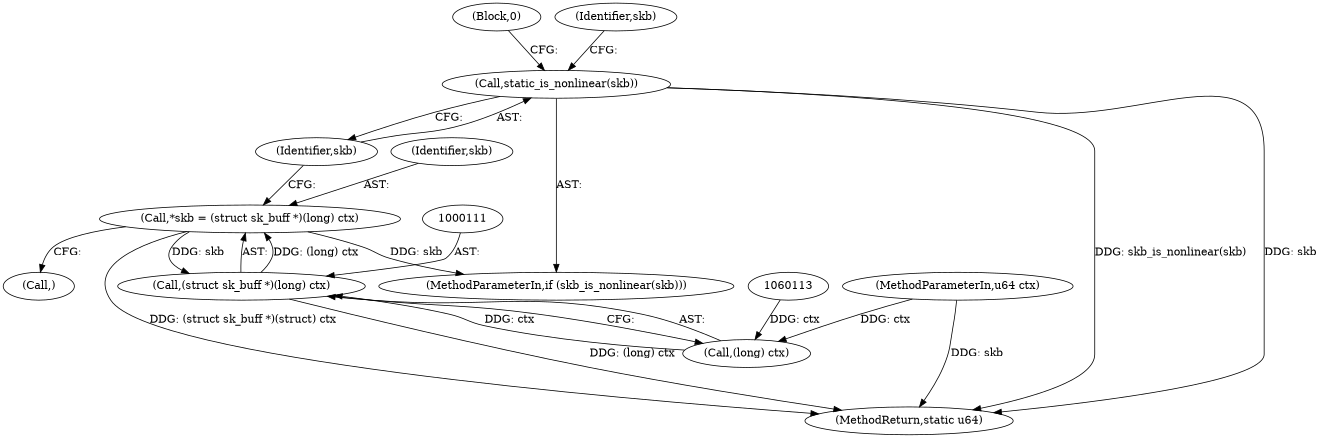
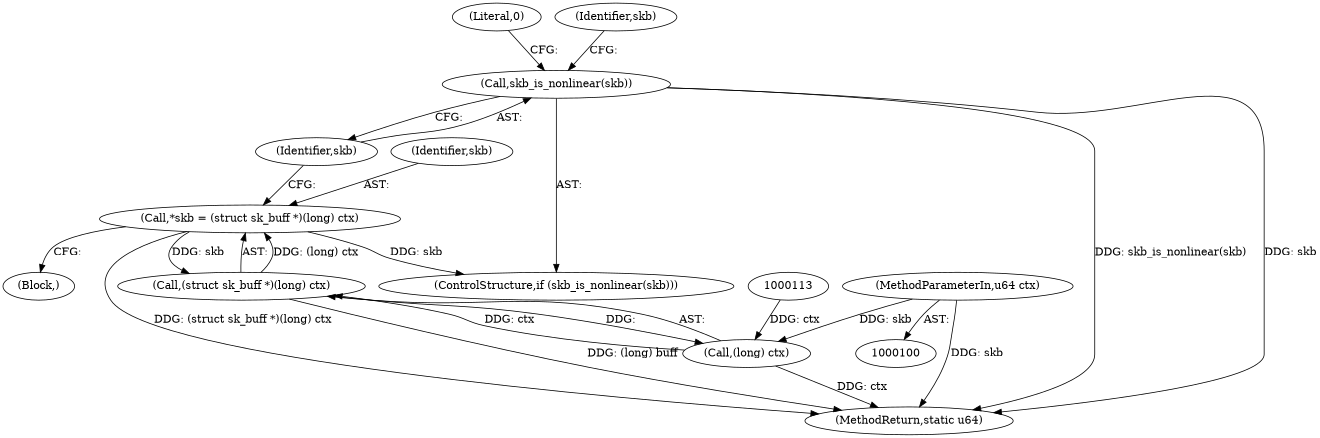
(497, 17) -> (497, 17)
(556, 84) -> (556, 84)
(463, 219) -> none
(39, 286) -> (39, 286)
(556, 286) -> (556, 286)
(788, 286) -> (788, 286)
(243, 320) -> (243, 320)
(622, 320) -> (622, 320)
(885, 320) -> (885, 320)
(633, 354) -> (633, 354)
none -> (896, 354)
none -> (823, 385)
